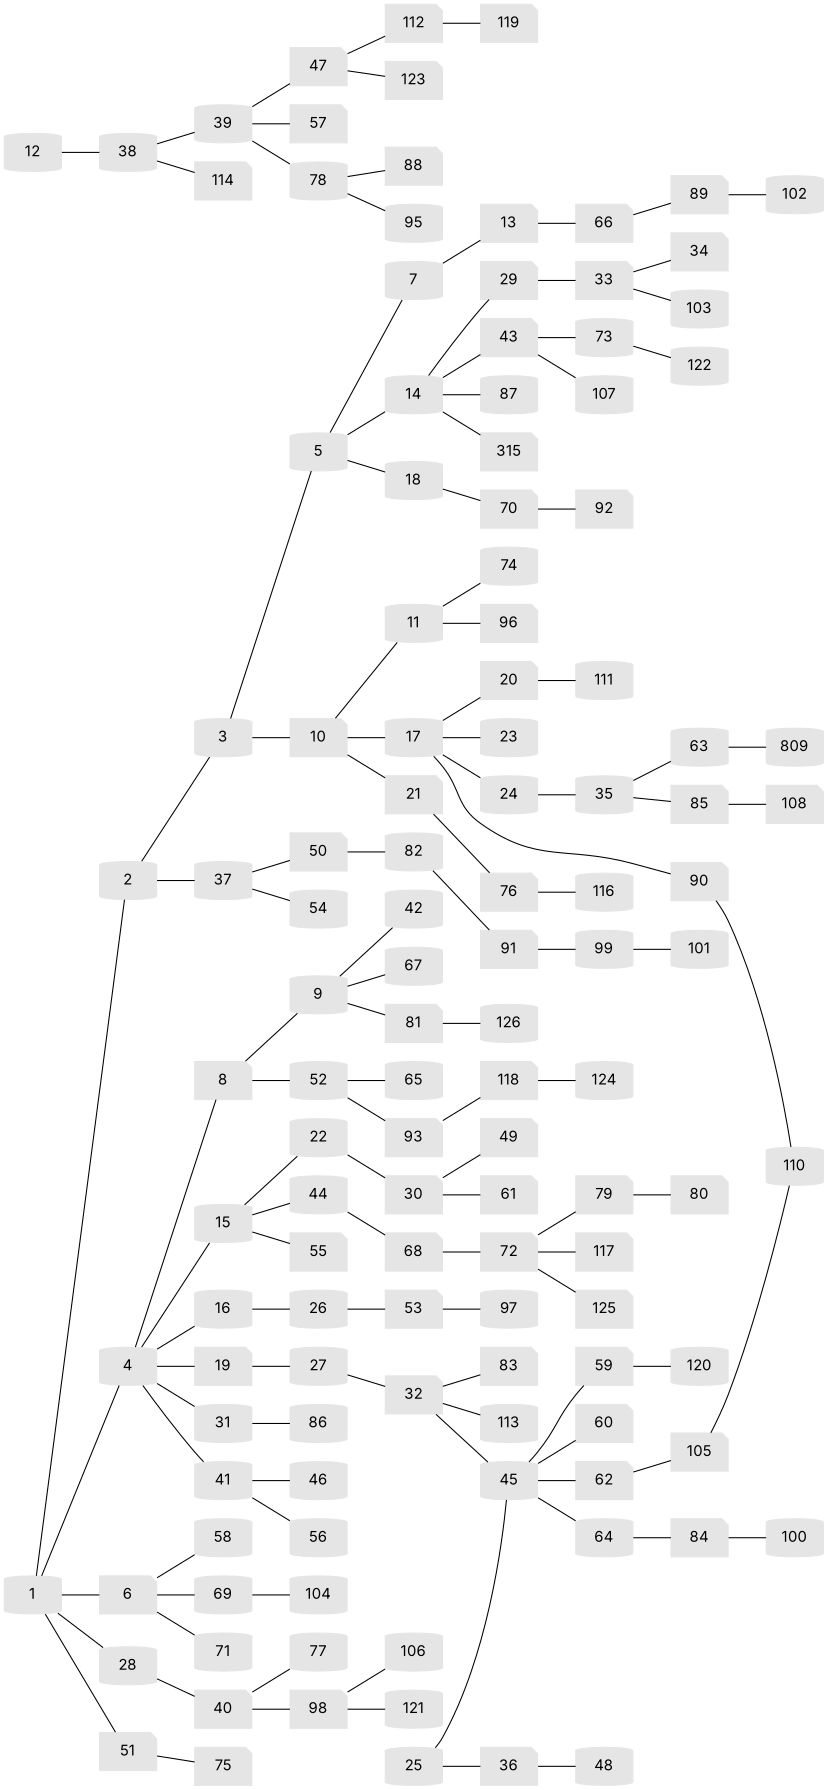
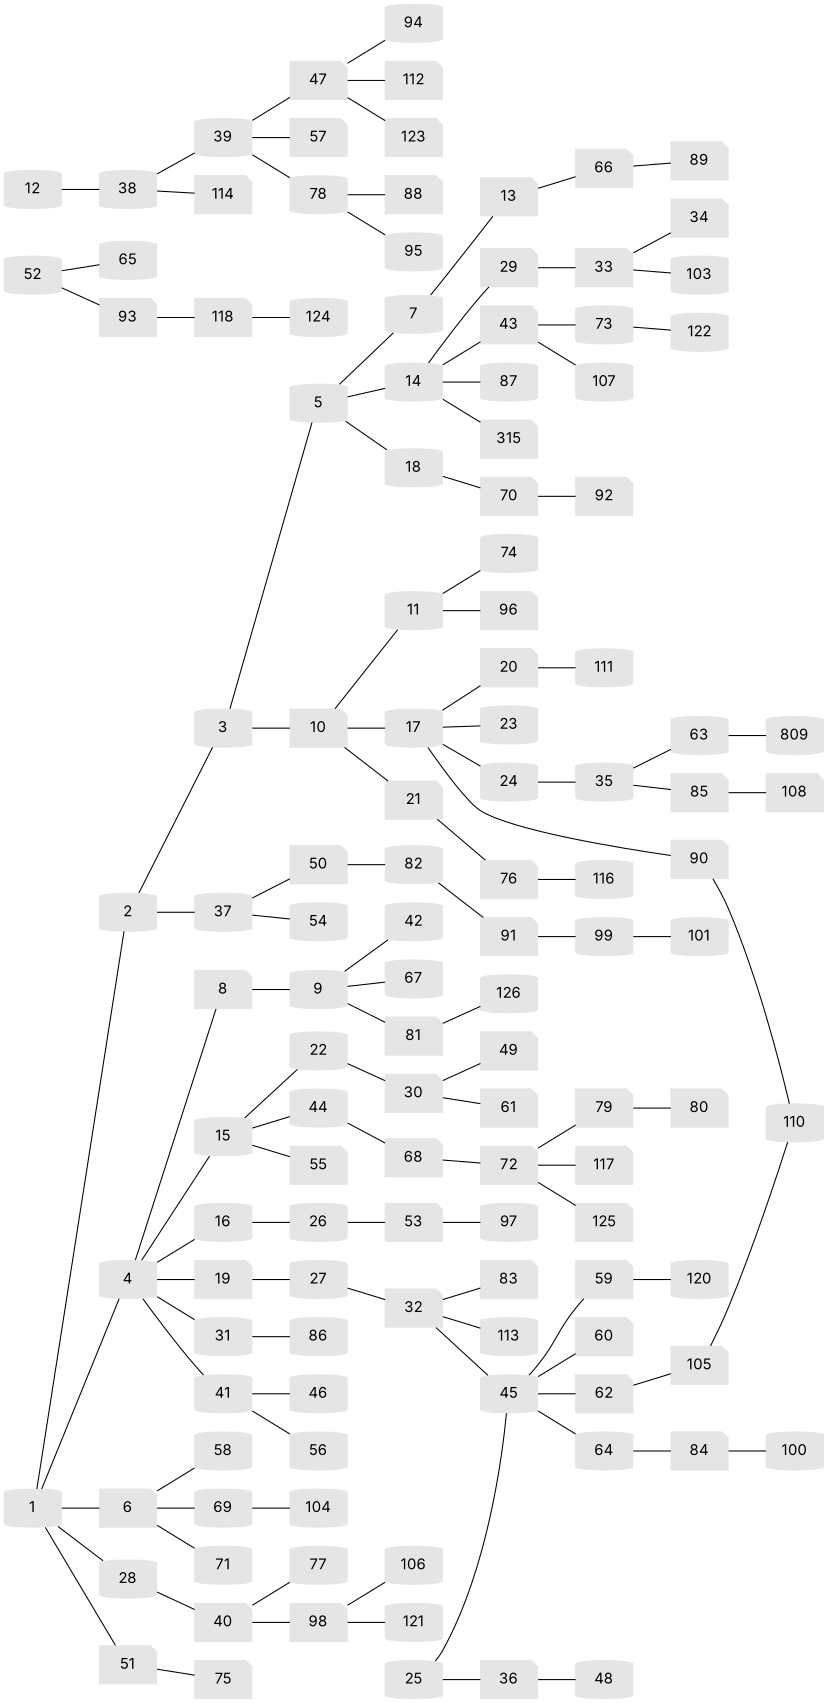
none -> (414, 23)
(509, 23) -> none
(795, 195) -> none
(271, 1081) -> none
